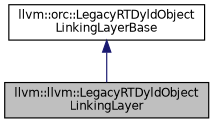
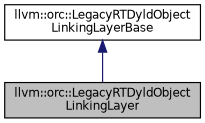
(107, 100) -> (103, 100)
